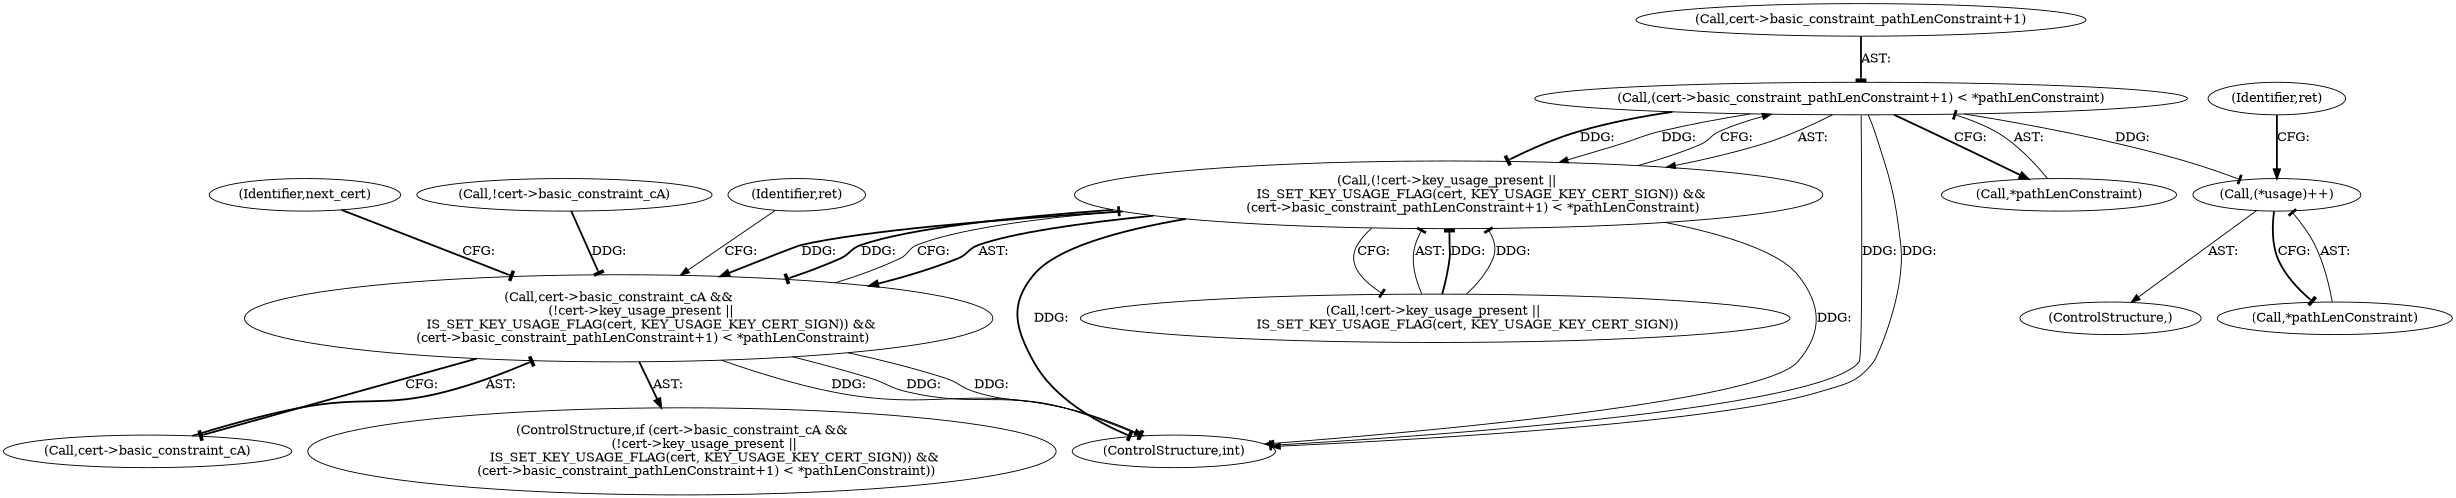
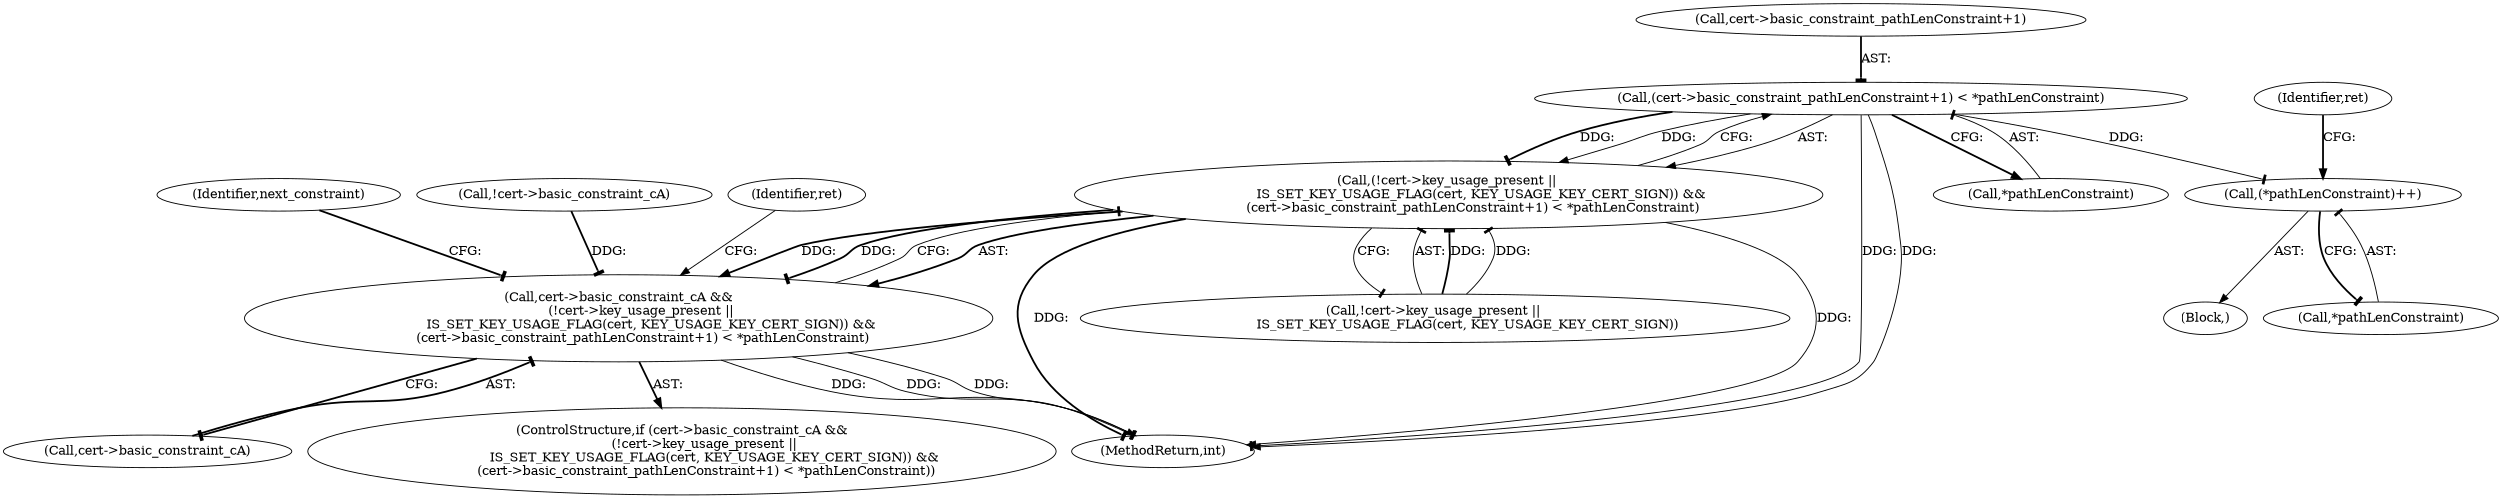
(305, 195) -> (279, 195)
(2277, 195) -> (2323, 195)
(2111, 318) -> (2205, 318)
(1174, 451) -> (1163, 451)
